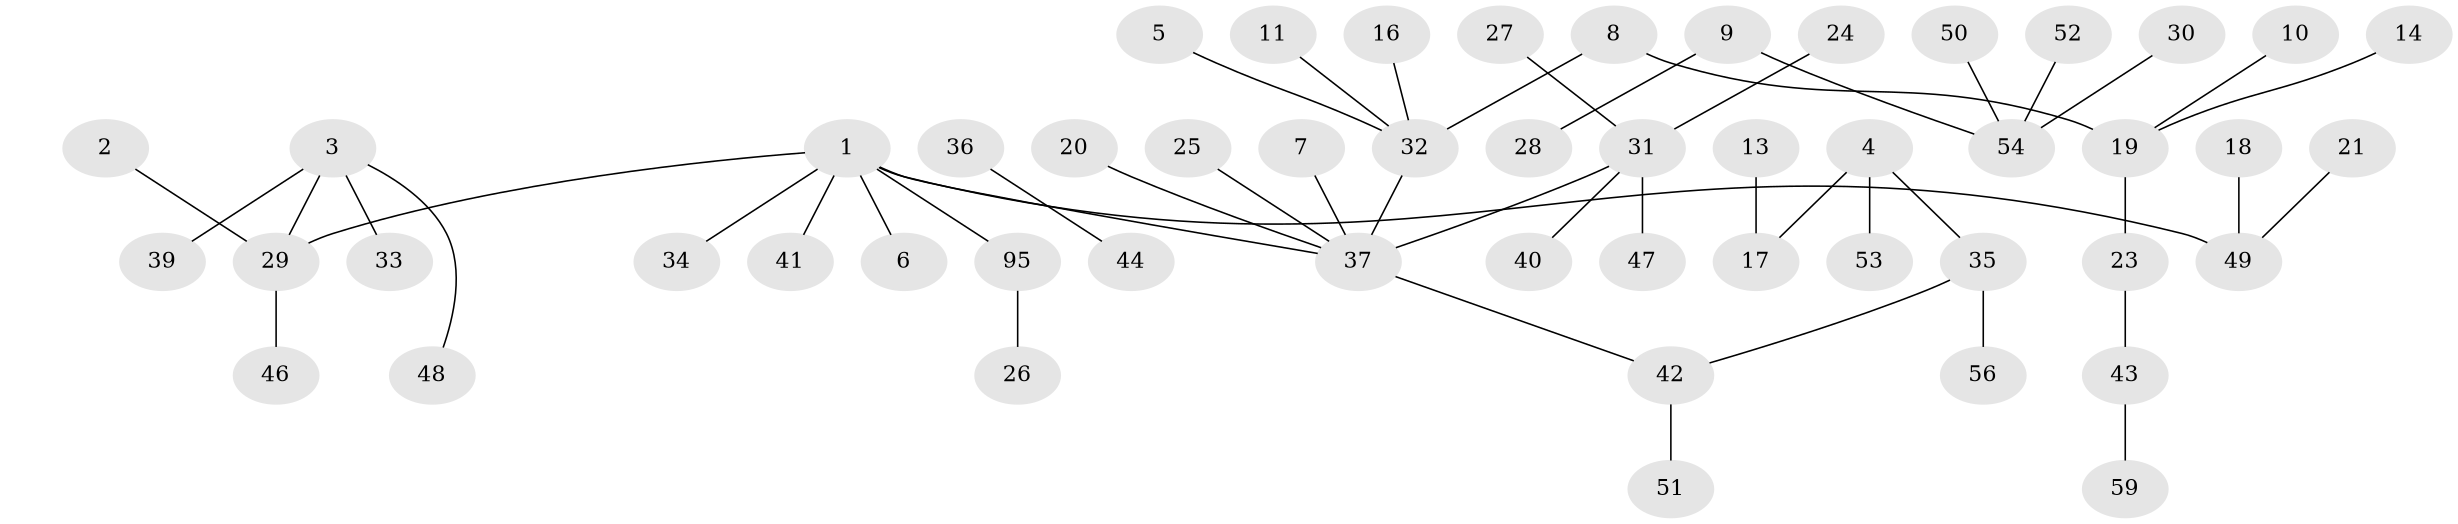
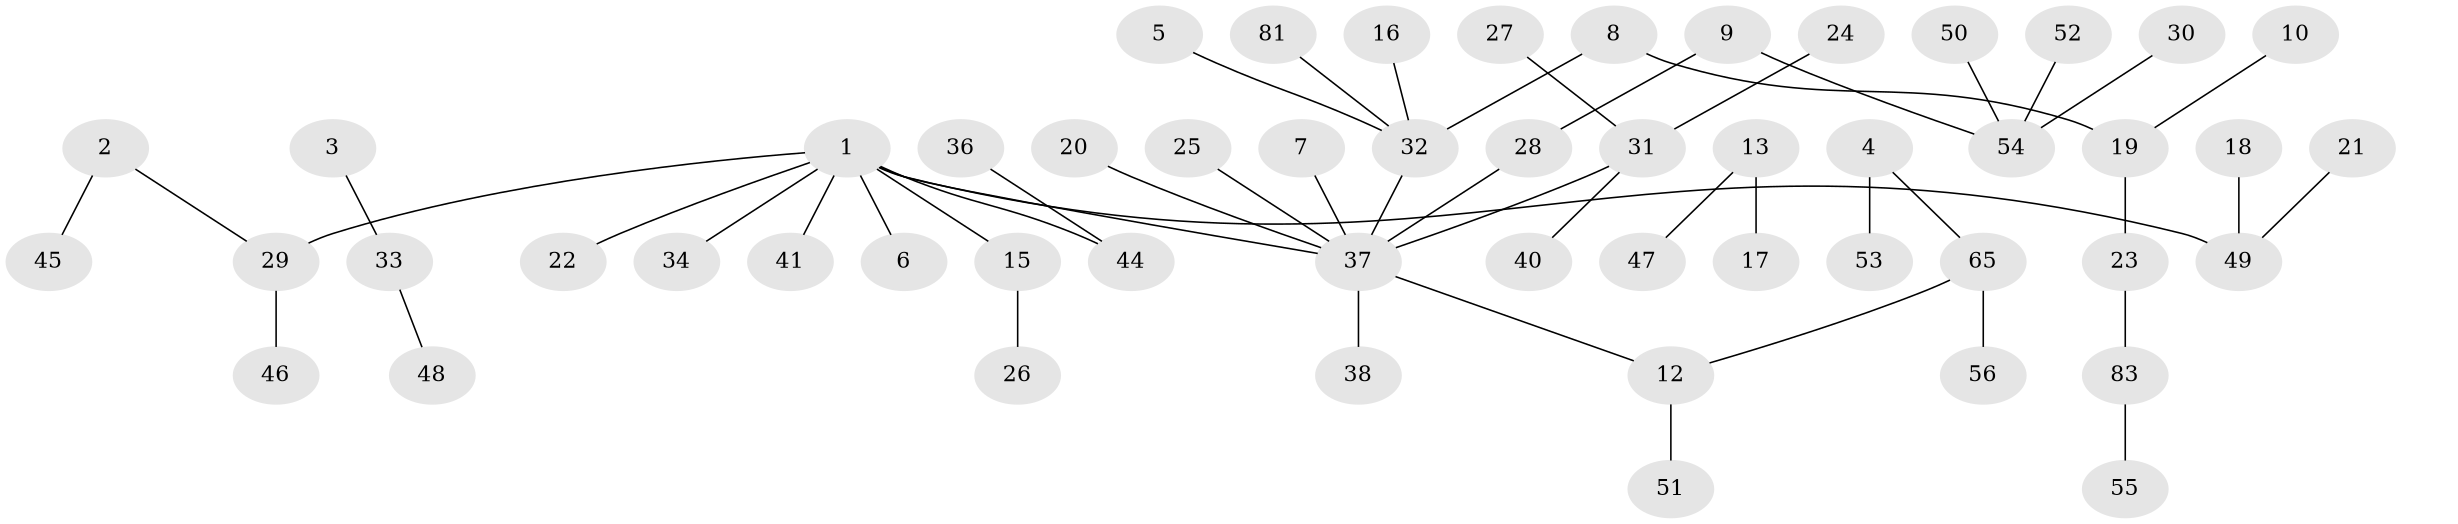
(1273, 35) -> (1273, 35)
(2409, 35) -> none
(304, 205) -> none
none -> (989, 205)
none -> (1444, 205)
(1642, 205) -> (1699, 205)
(1813, 205) -> none
(448, 239) -> (411, 318)
none -> (49, 262)
(163, 262) -> none
none -> (563, 262)
(1018, 262) -> (1018, 262)
(1983, 262) -> (1983, 262)
none -> (1358, 376)
(1671, 376) -> (1671, 376)
(2125, 376) -> (2125, 376)
(2125, 489) -> (2125, 489)
